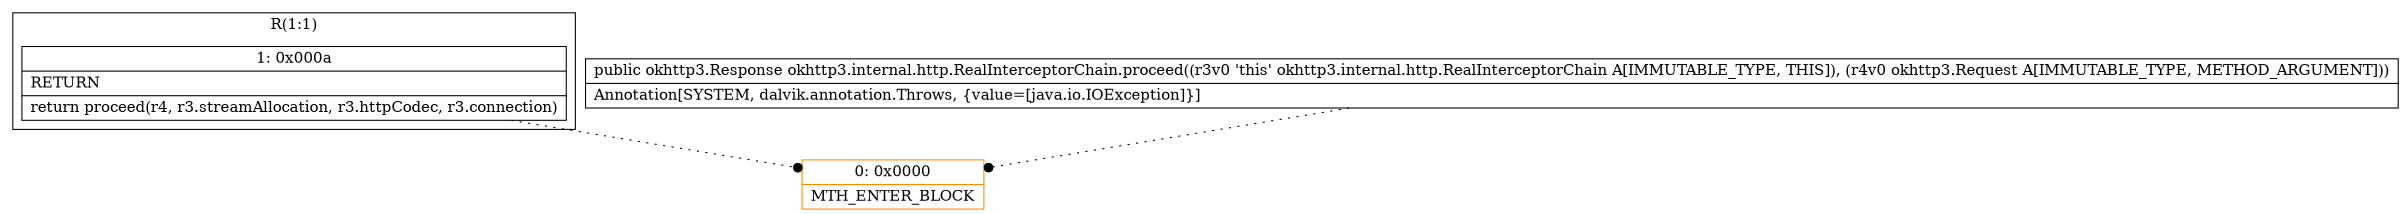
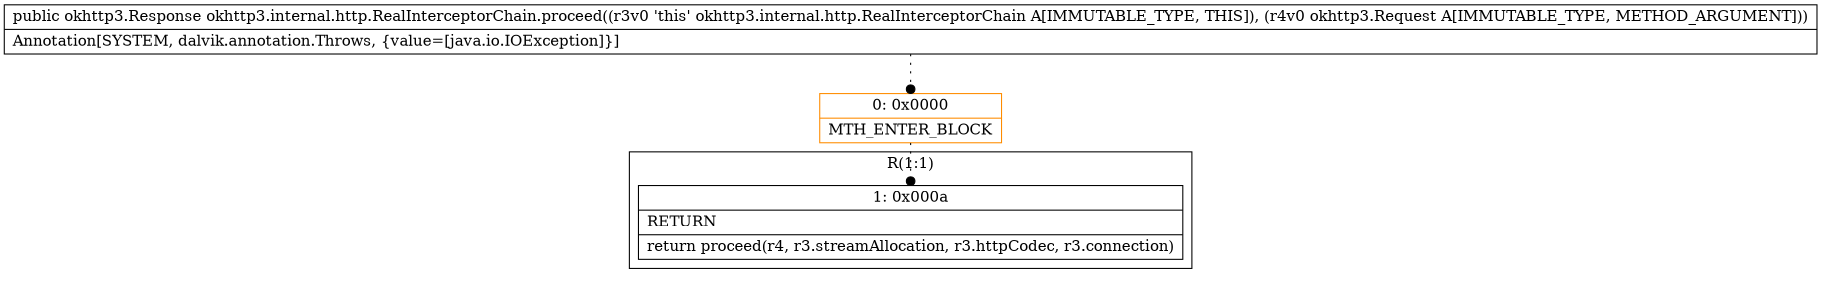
(652, 144) -> (911, 160)
